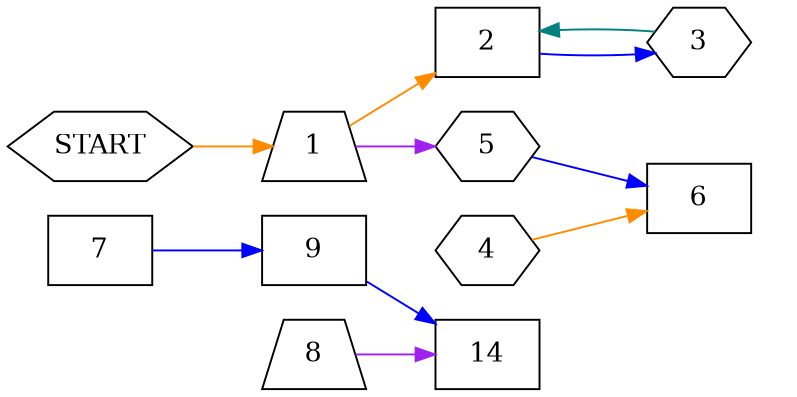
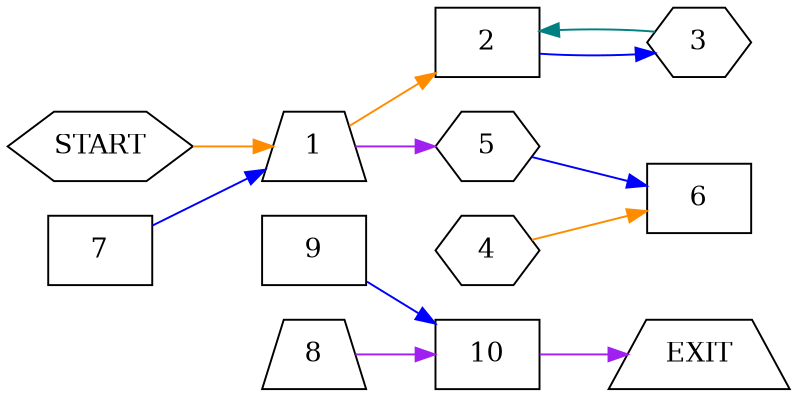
(197, 250) -> (200, 202)
(487, 354) -> (487, 354)
none -> (699, 354)
